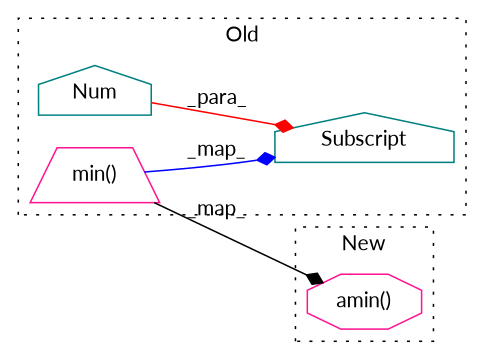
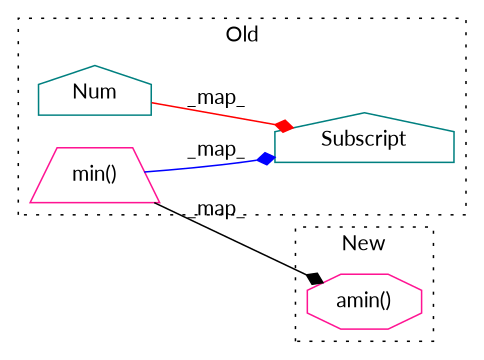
(217, 98) -> (217, 98)
